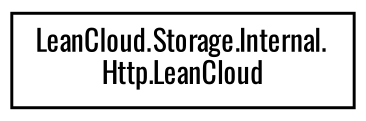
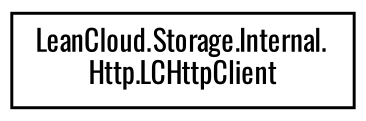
(183, 61) -> (183, 61)
